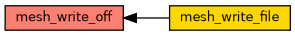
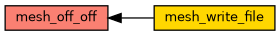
(64, 18) -> (57, 18)
